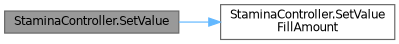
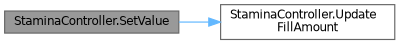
(308, 22) -> (308, 22)
